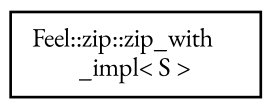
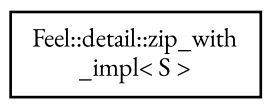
(136, 55) -> (136, 55)
